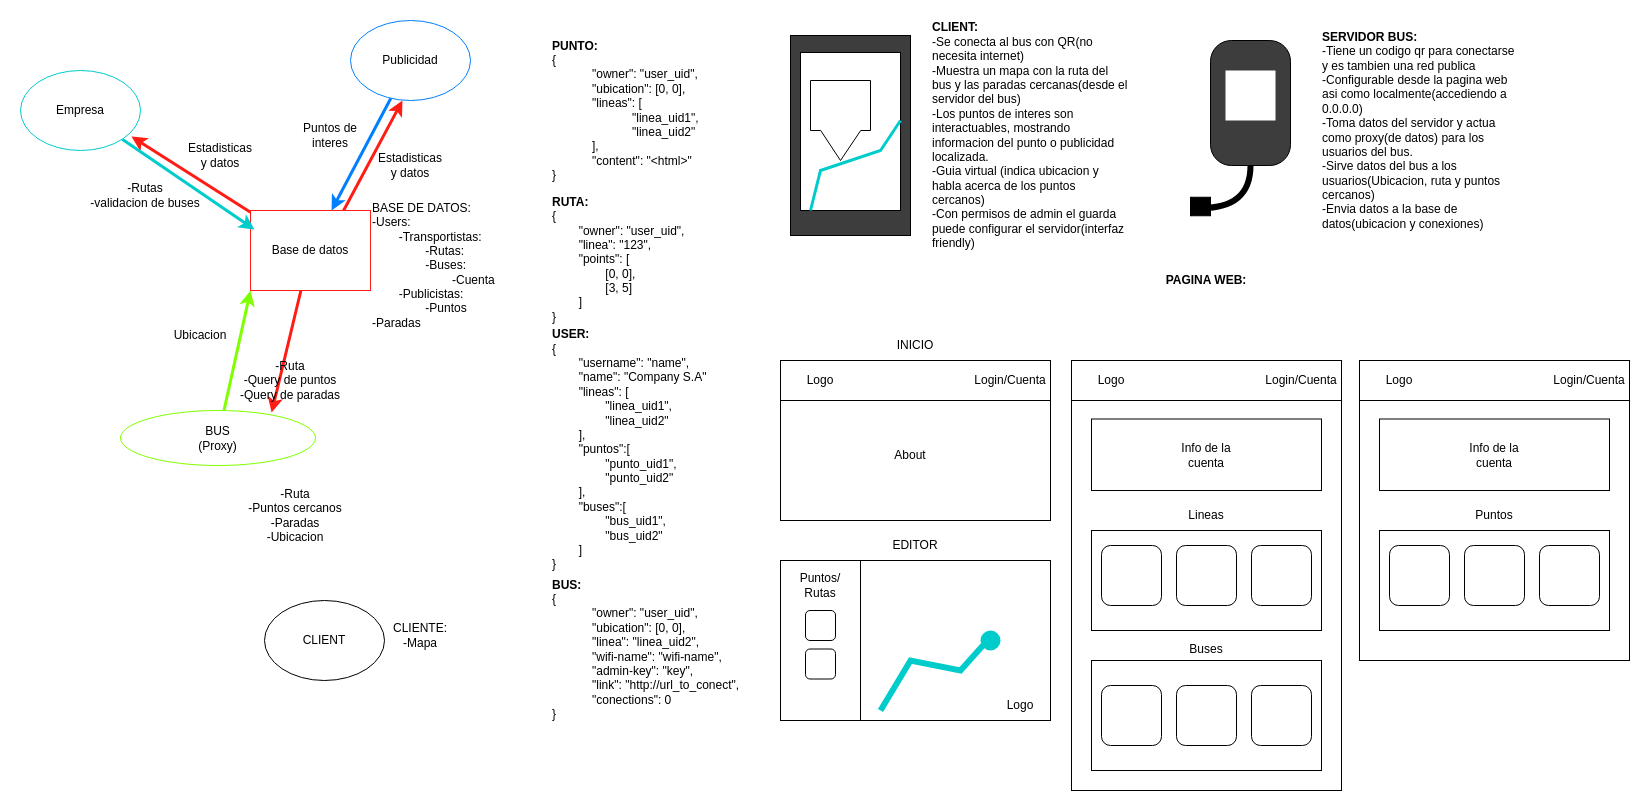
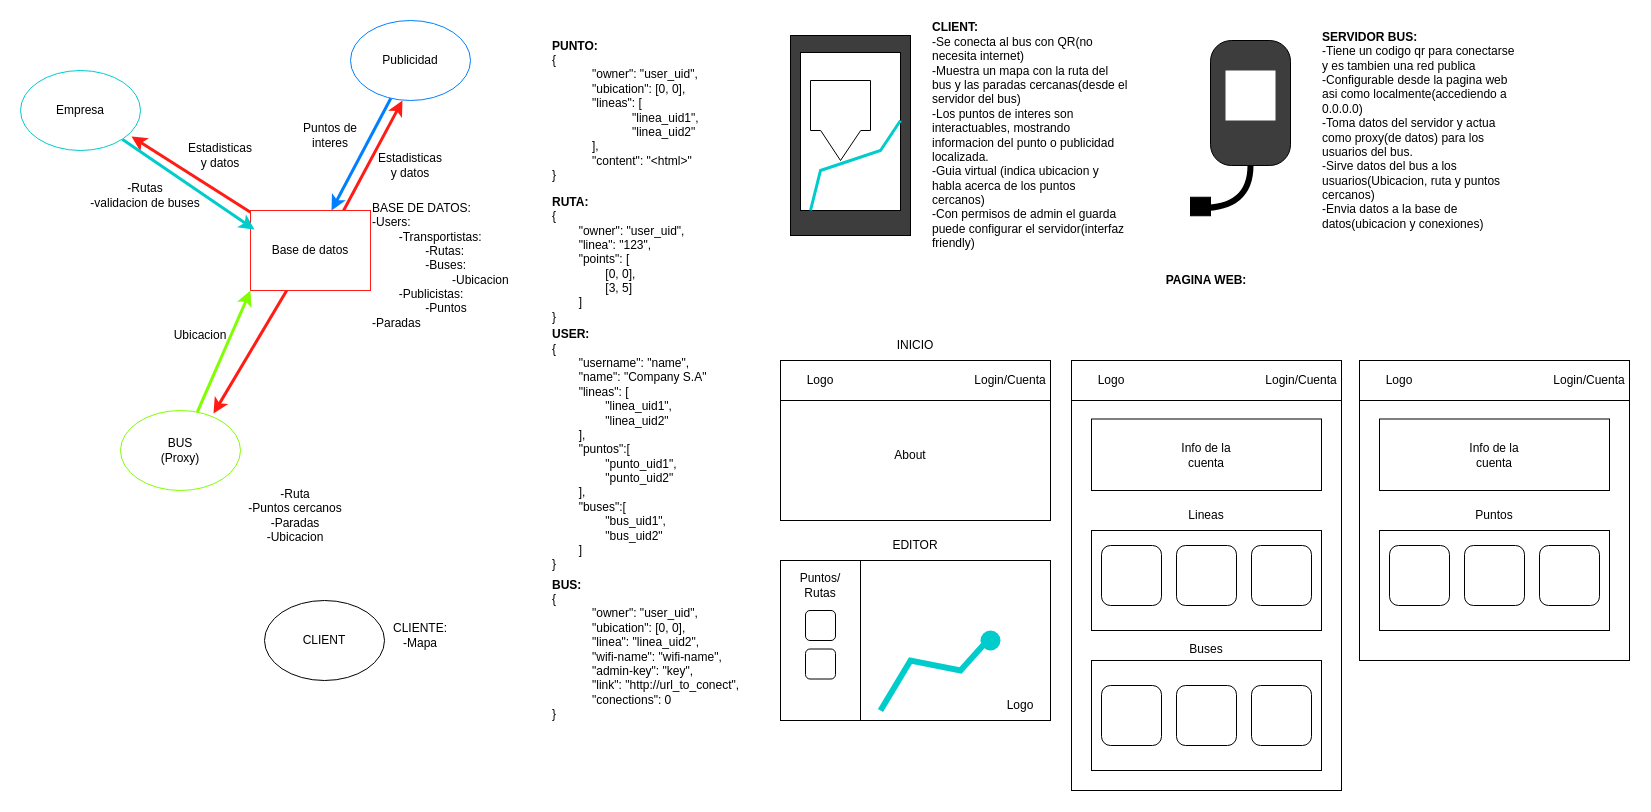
(423, 266) -> (423, 266)
(291, 381) -> none
(218, 438) -> (181, 451)
